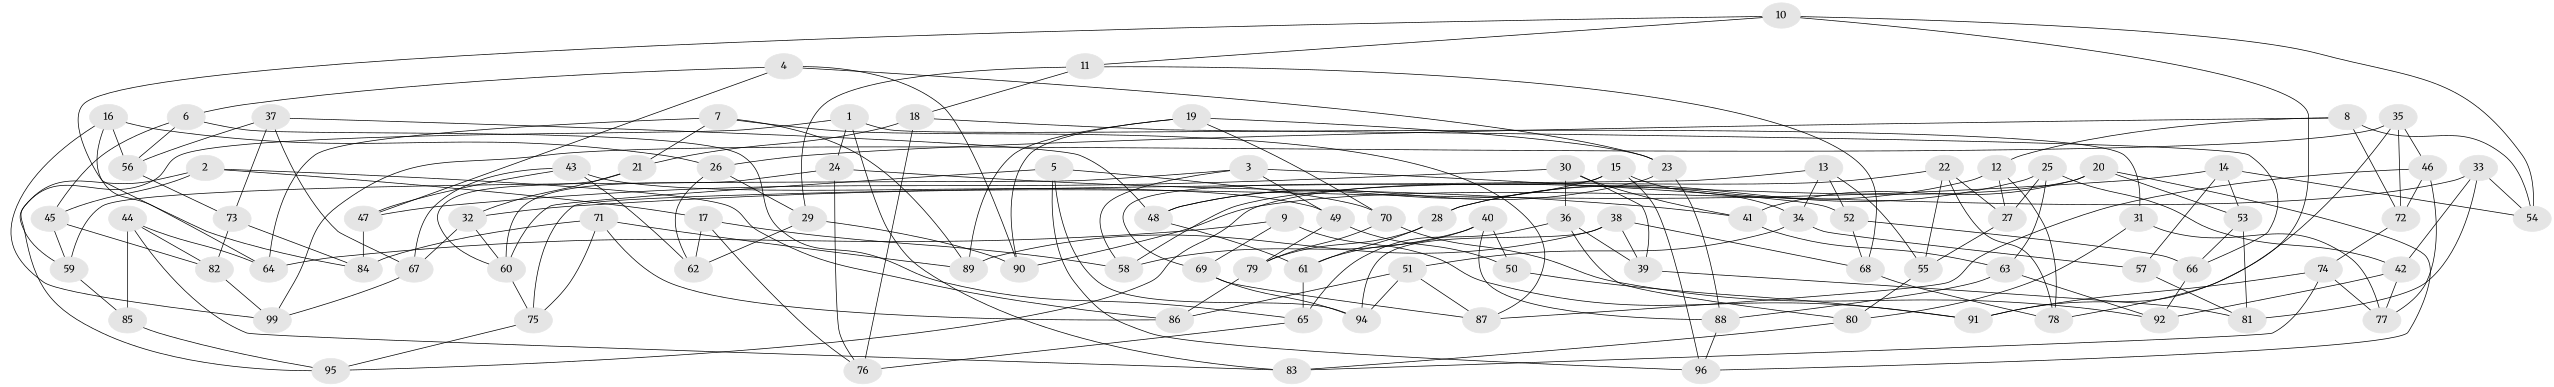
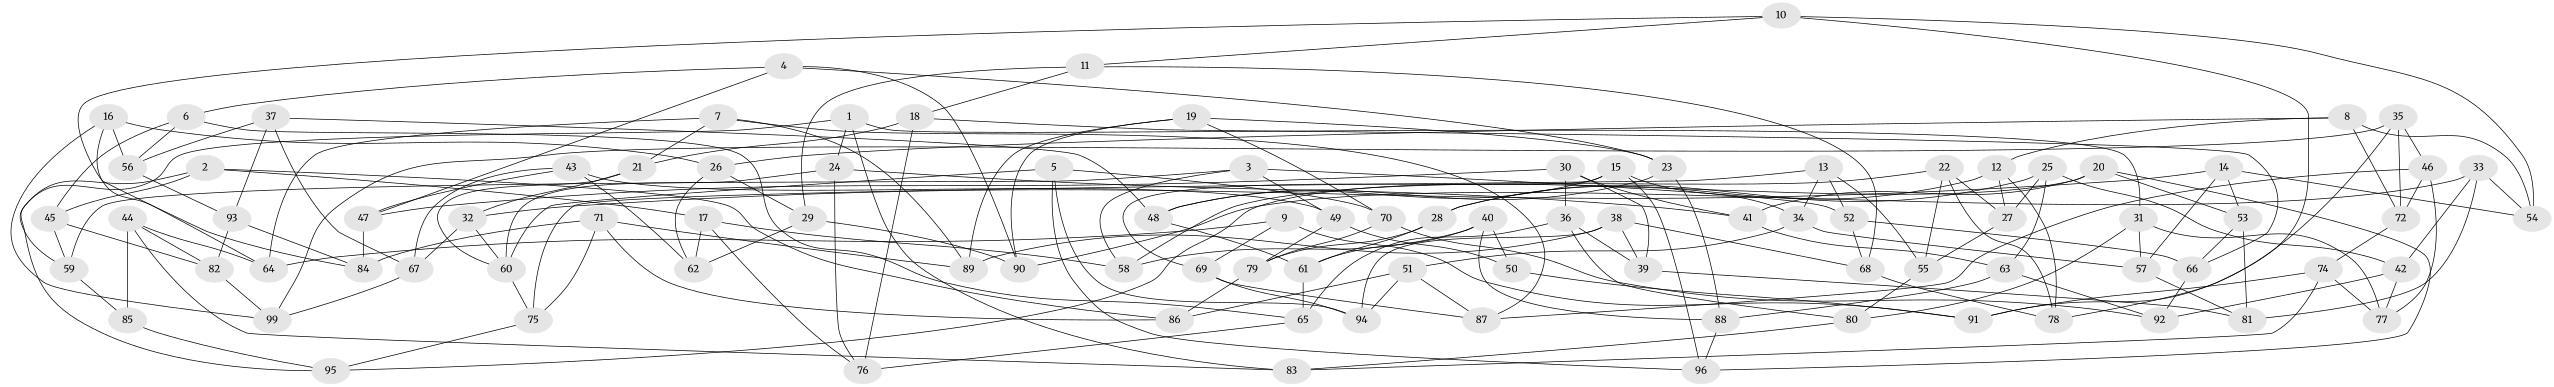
(232, 219) -> (232, 219)
none -> (2140, 244)
